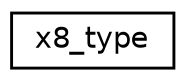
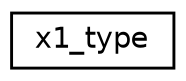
(93, 41) -> (93, 41)
